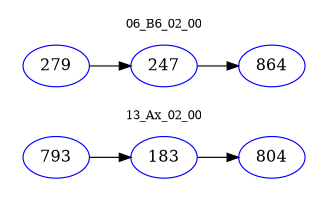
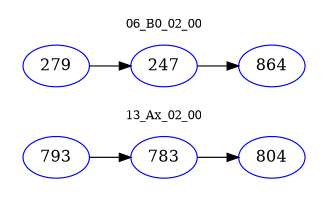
(164, 25) -> (164, 25)
(164, 157) -> (164, 157)
